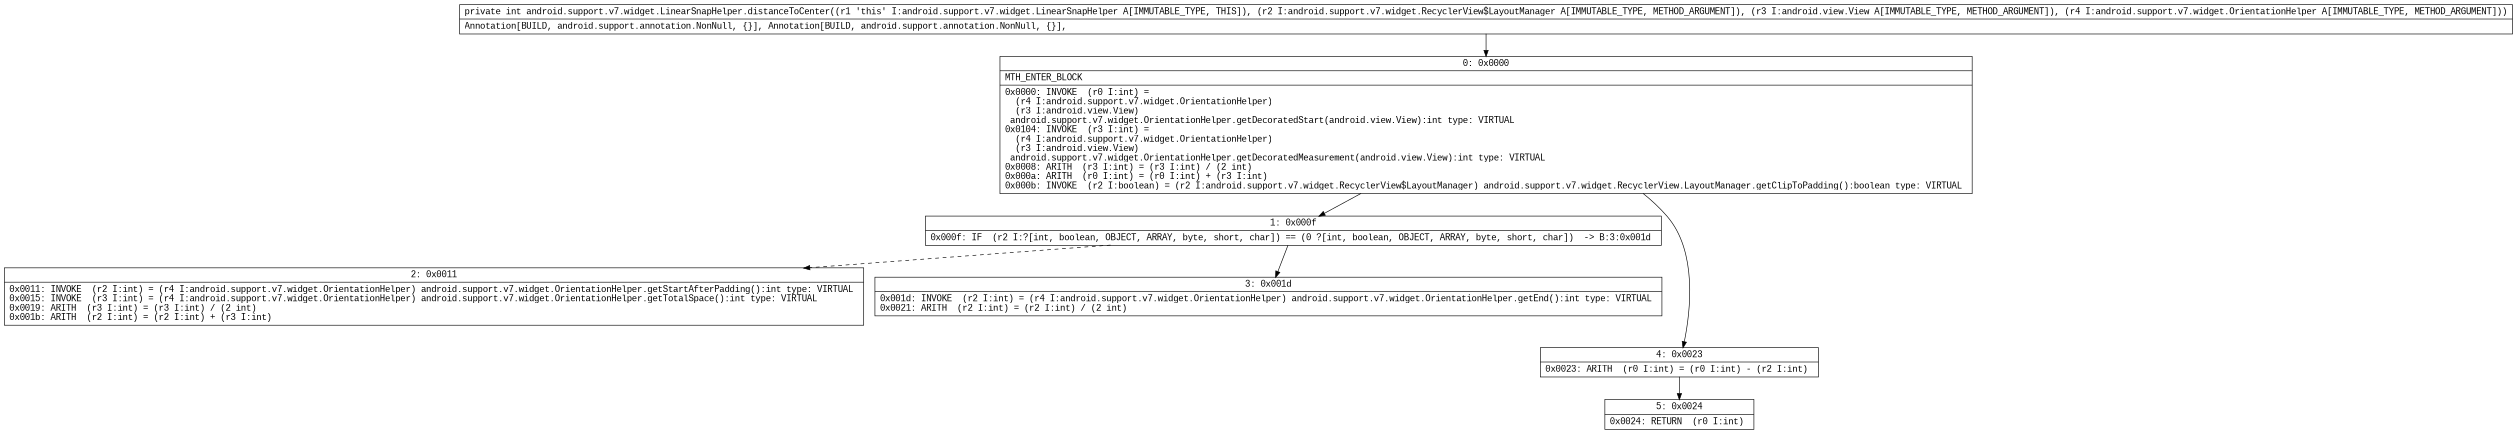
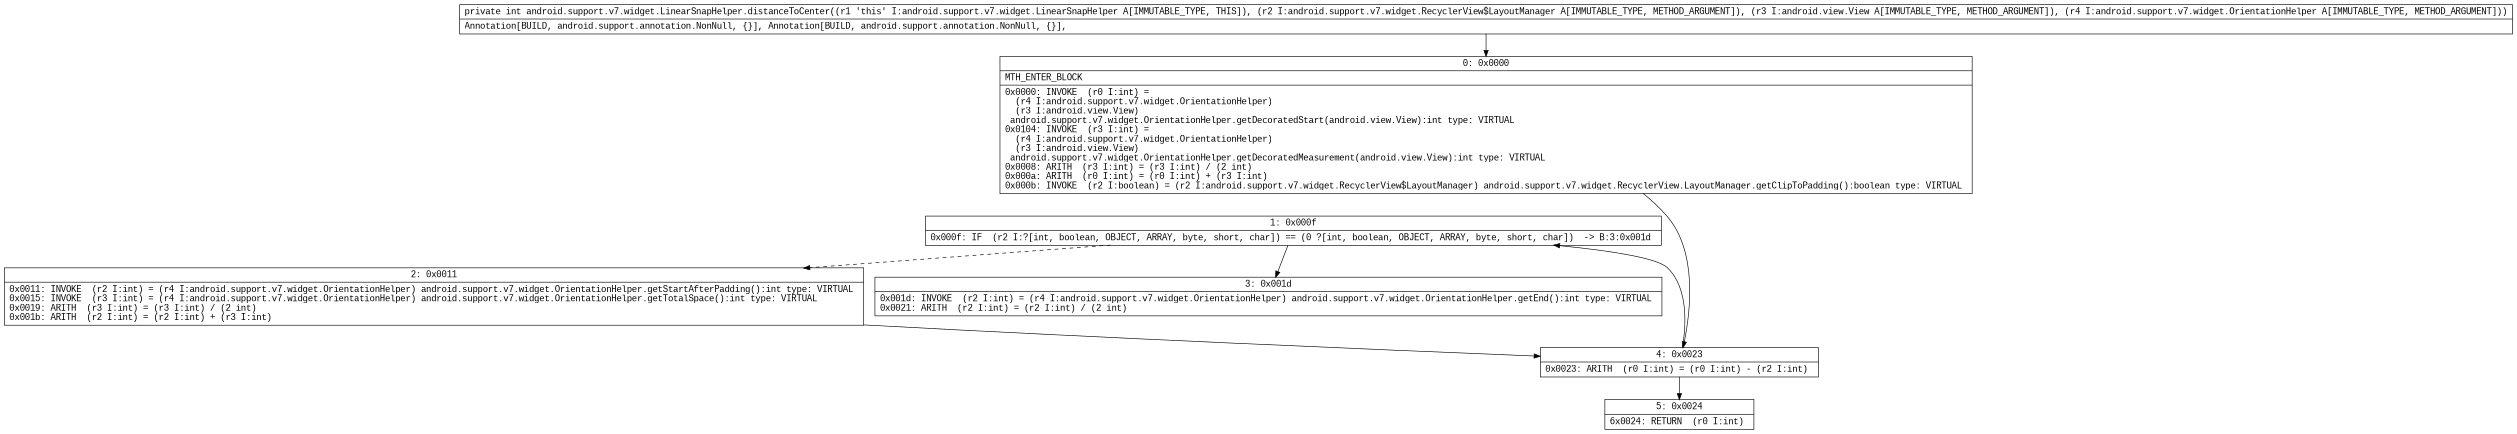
(1343, 203) -> (1656, 262)
none -> (1199, 342)
(1679, 422) -> (1679, 422)
